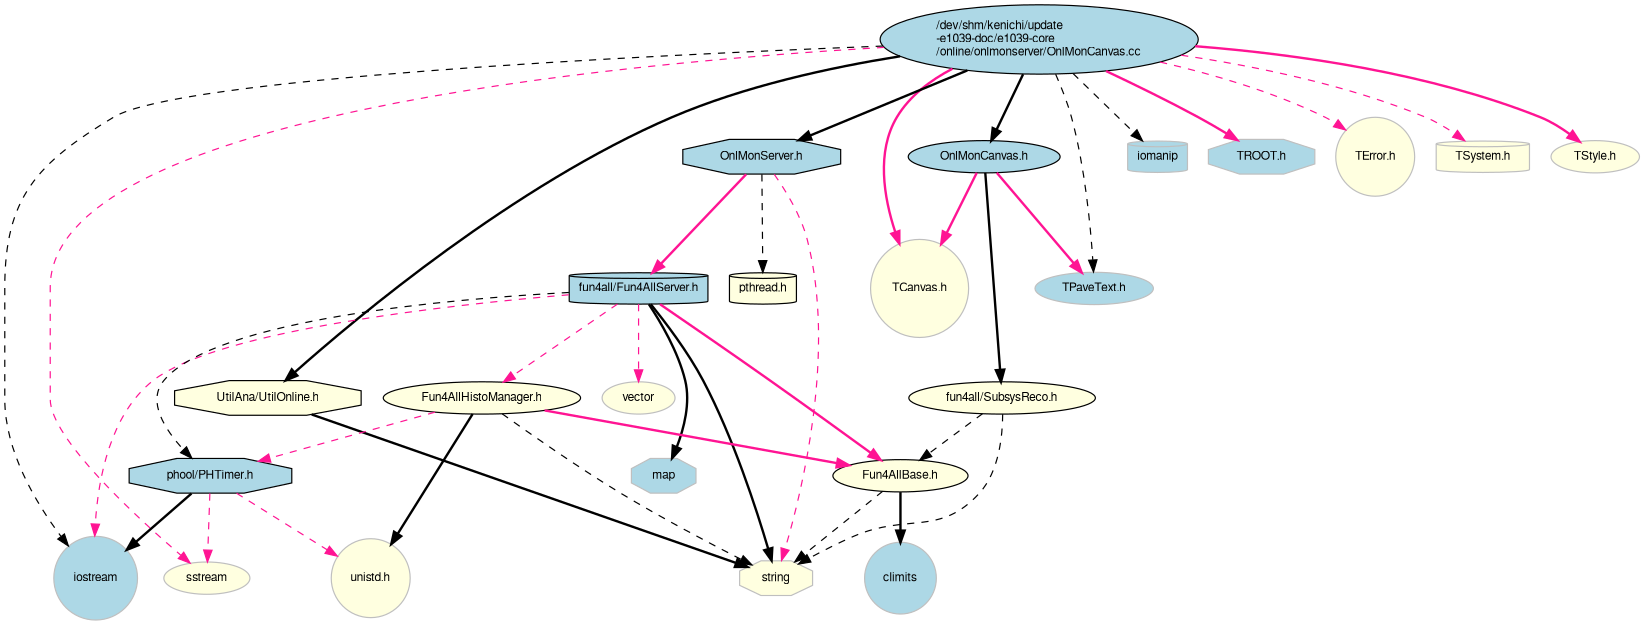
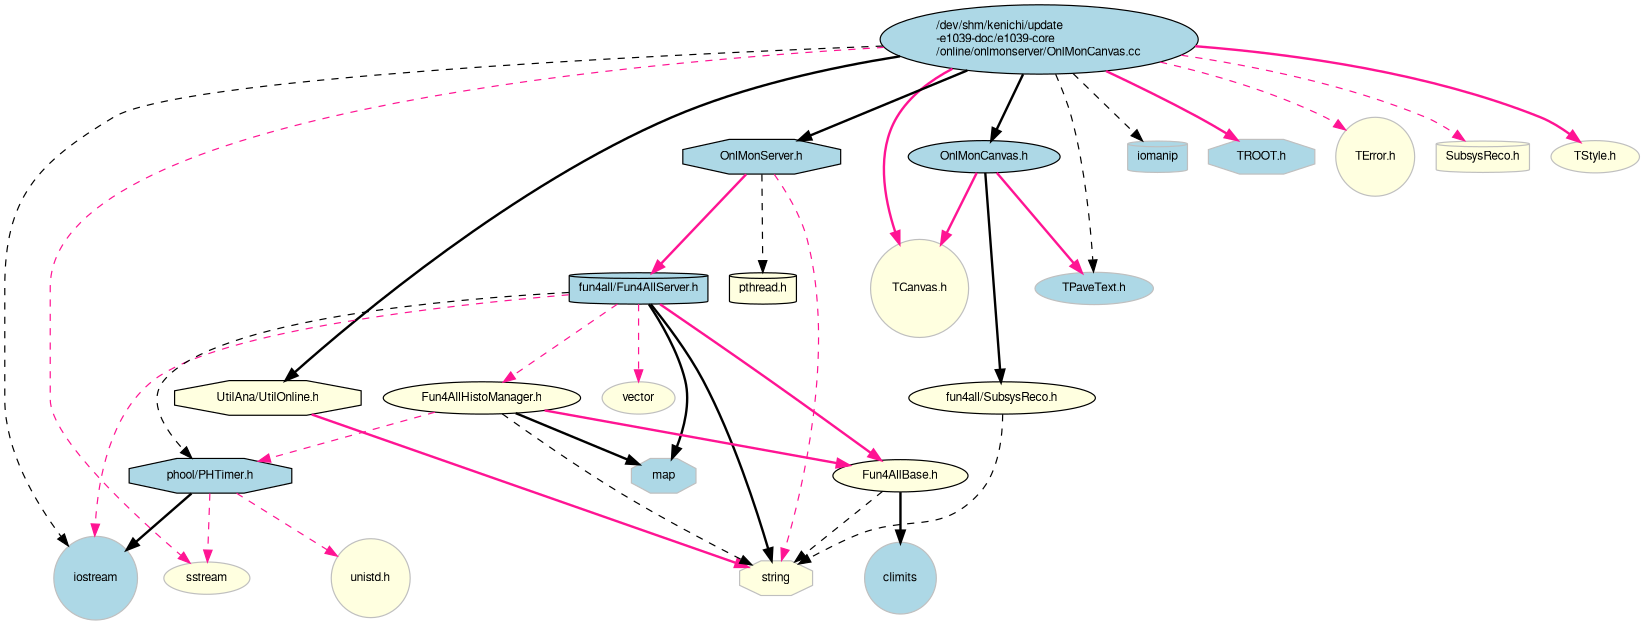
(1483, 157) -> (1483, 157)
(956, 433) -> none
(435, 474) -> (572, 436)
(524, 489) -> (524, 489)
